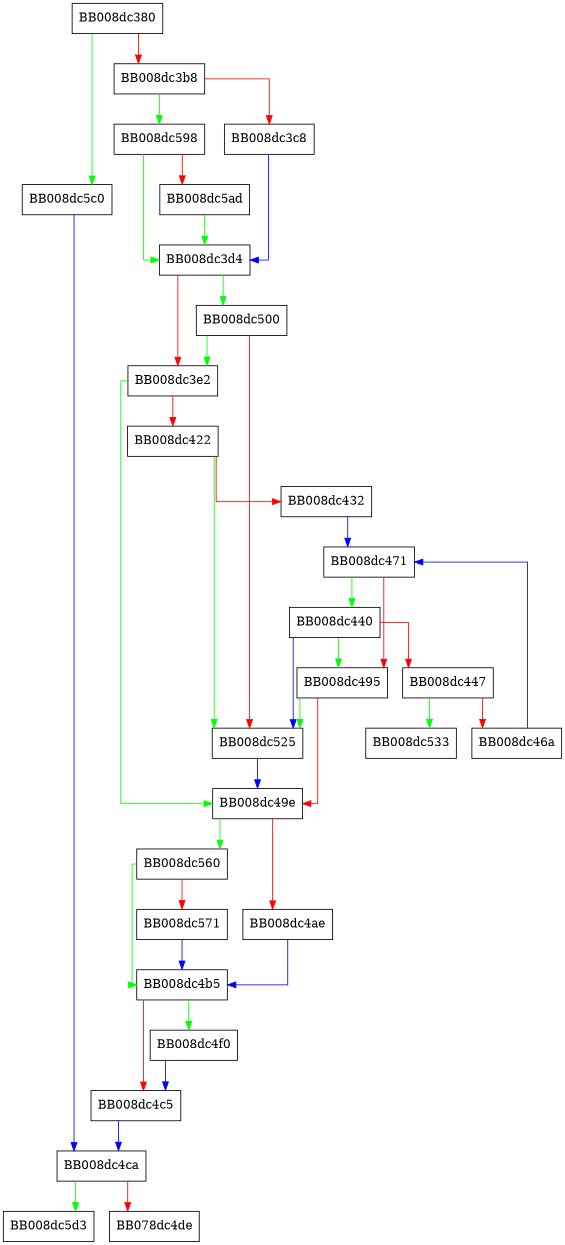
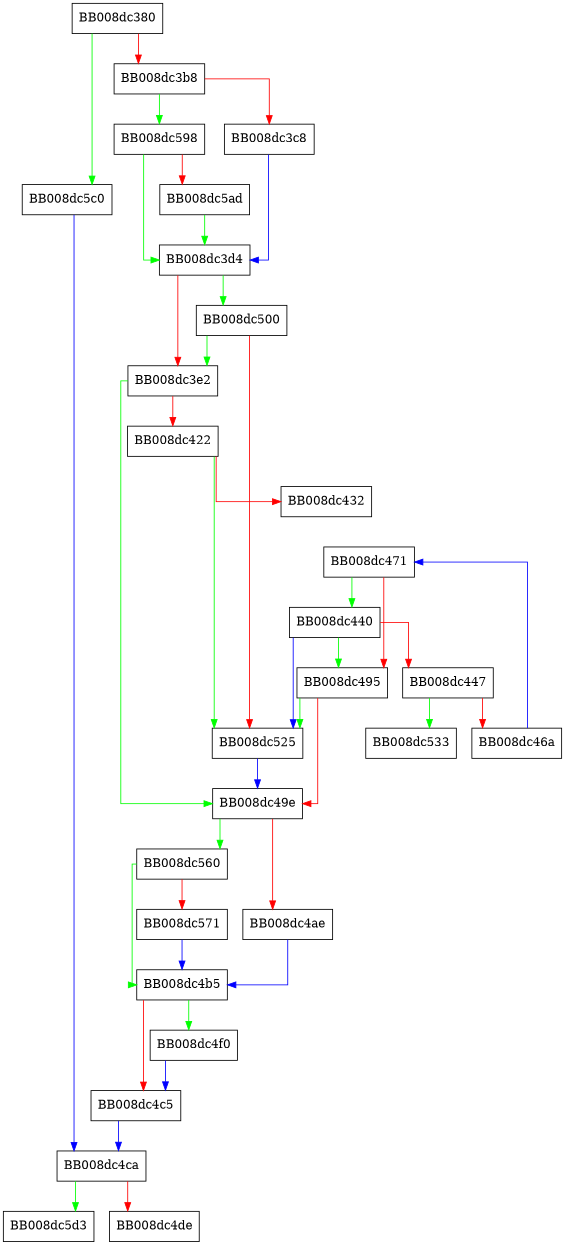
(348, 528) -> none
(154, 1226) -> (154, 1226)
